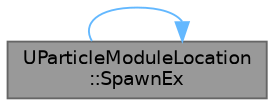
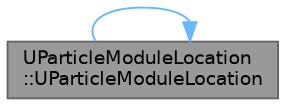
(137, 70) -> (143, 70)
